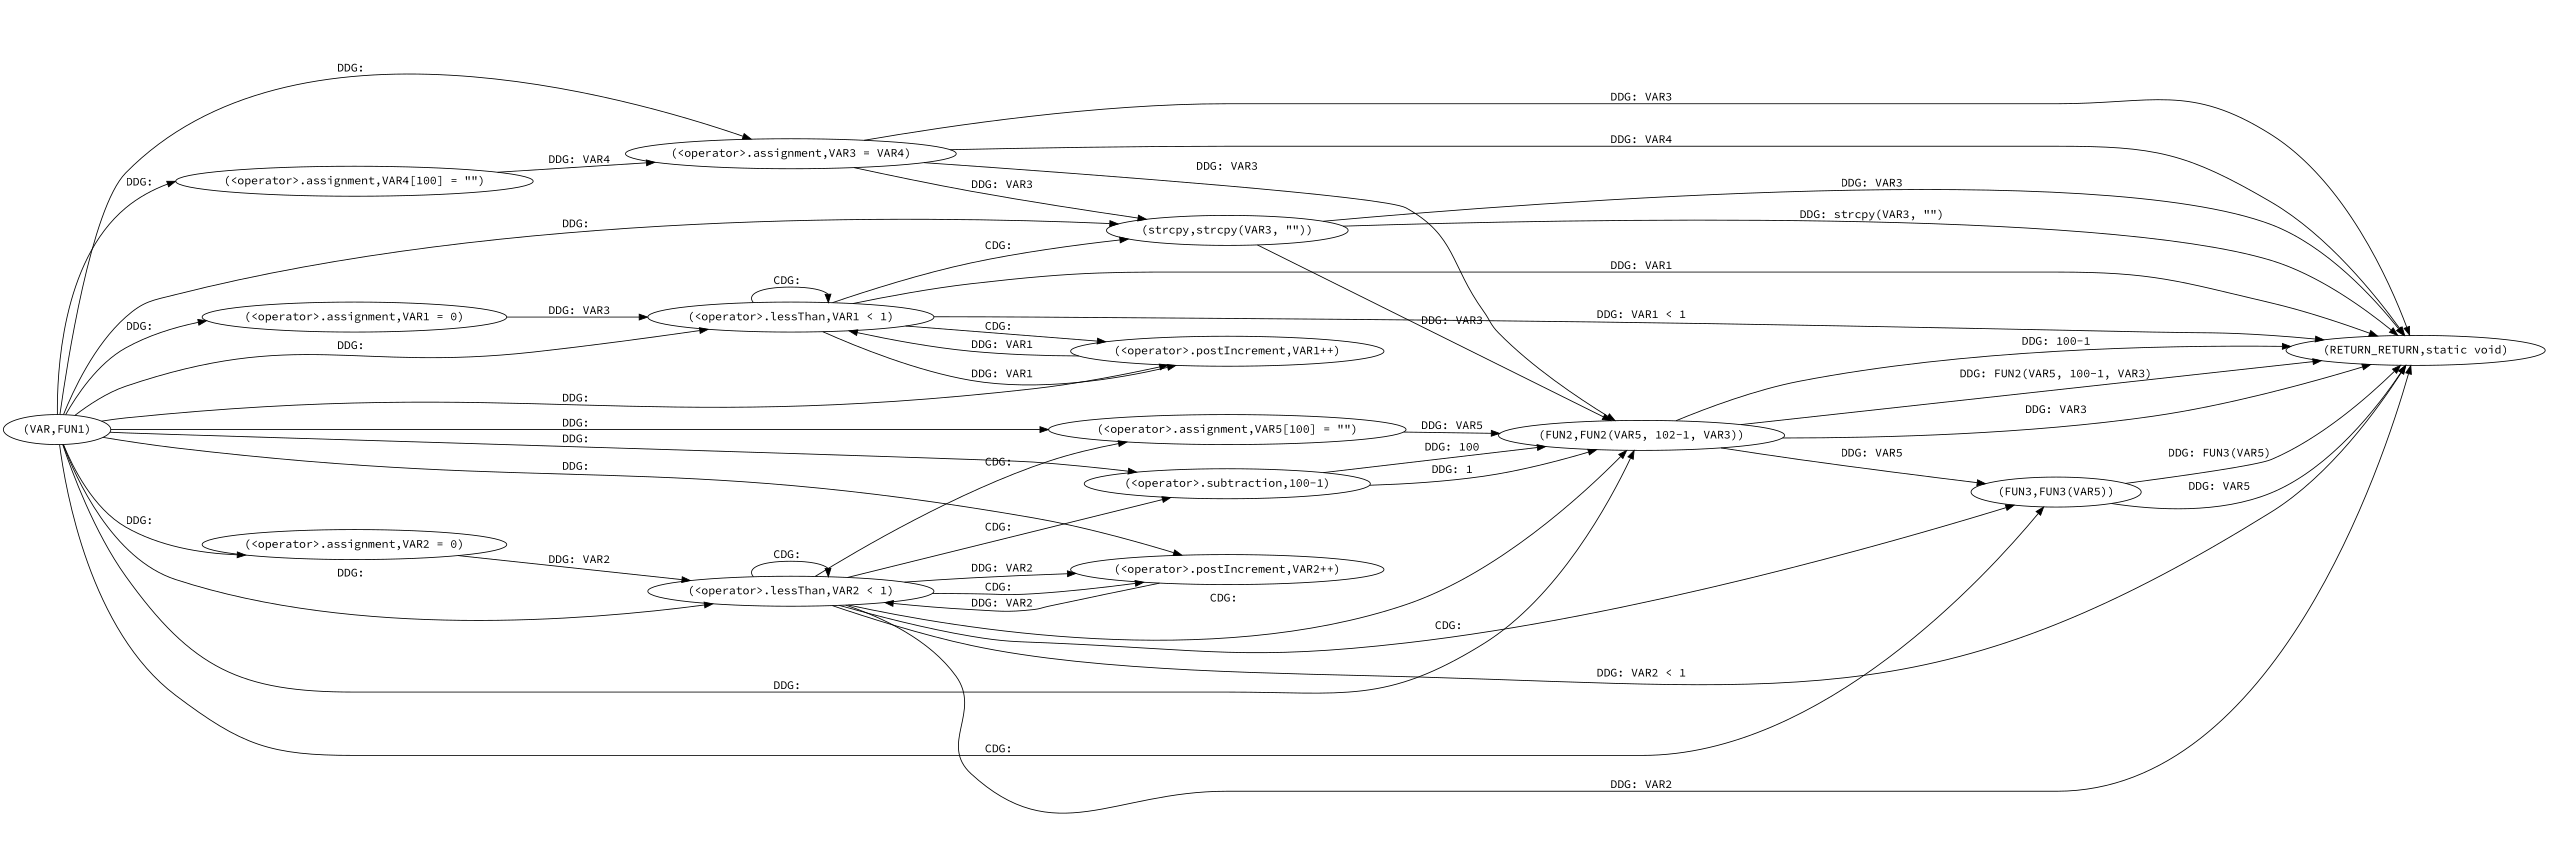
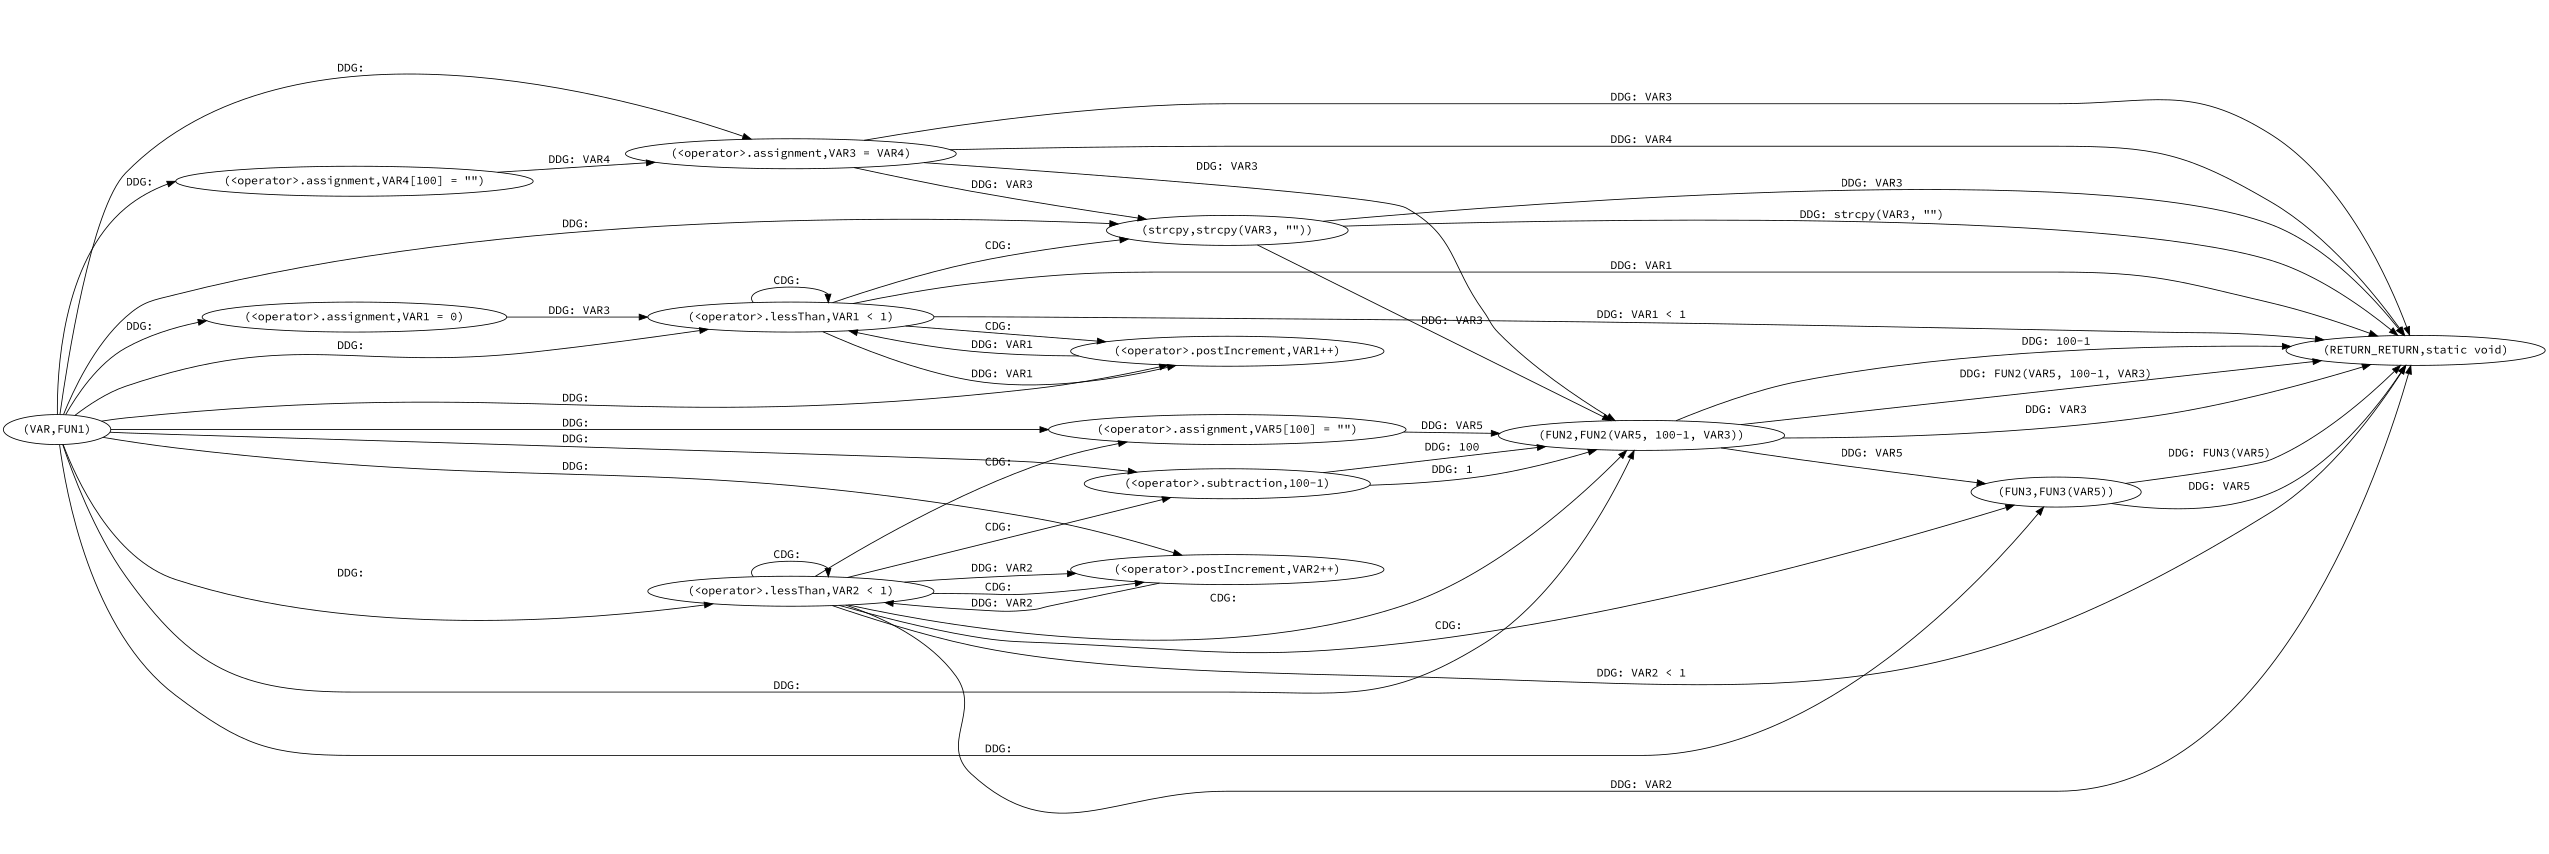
(1642, 435) -> (1642, 435)
(354, 545) -> none
(1002, 749) -> (1002, 749)
